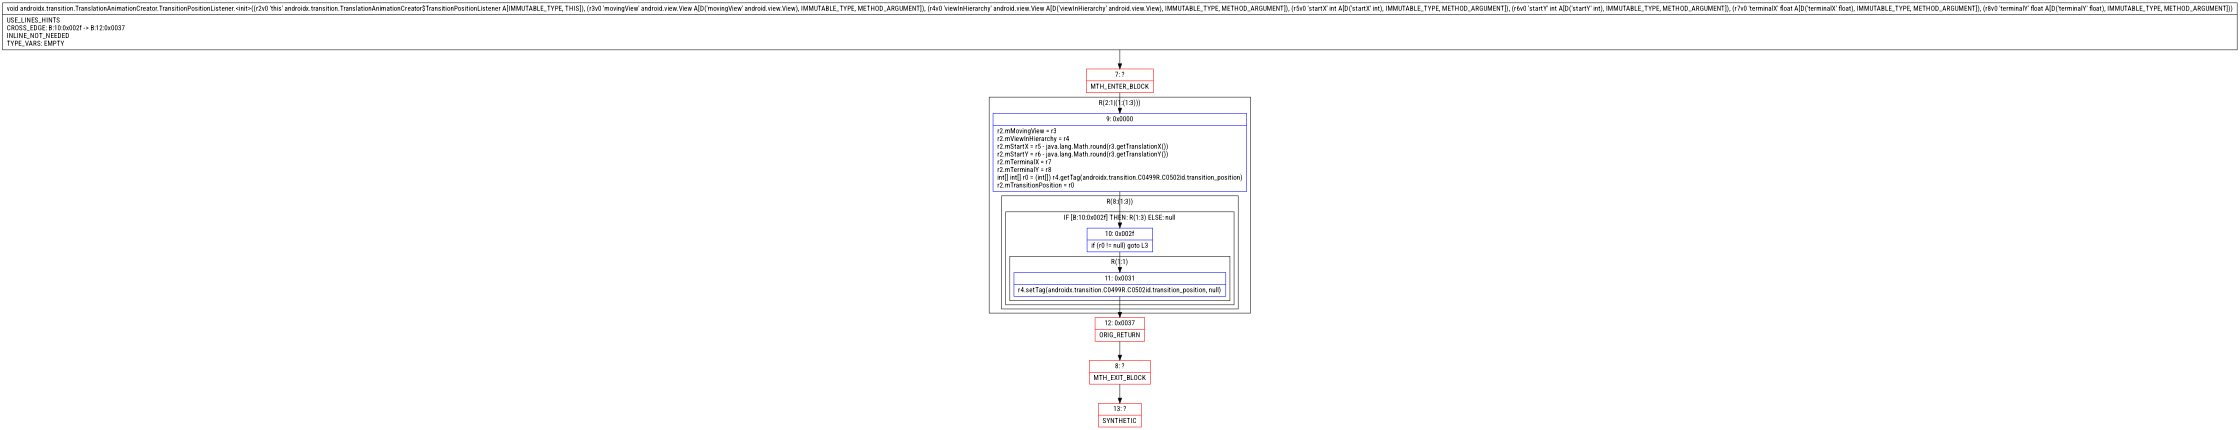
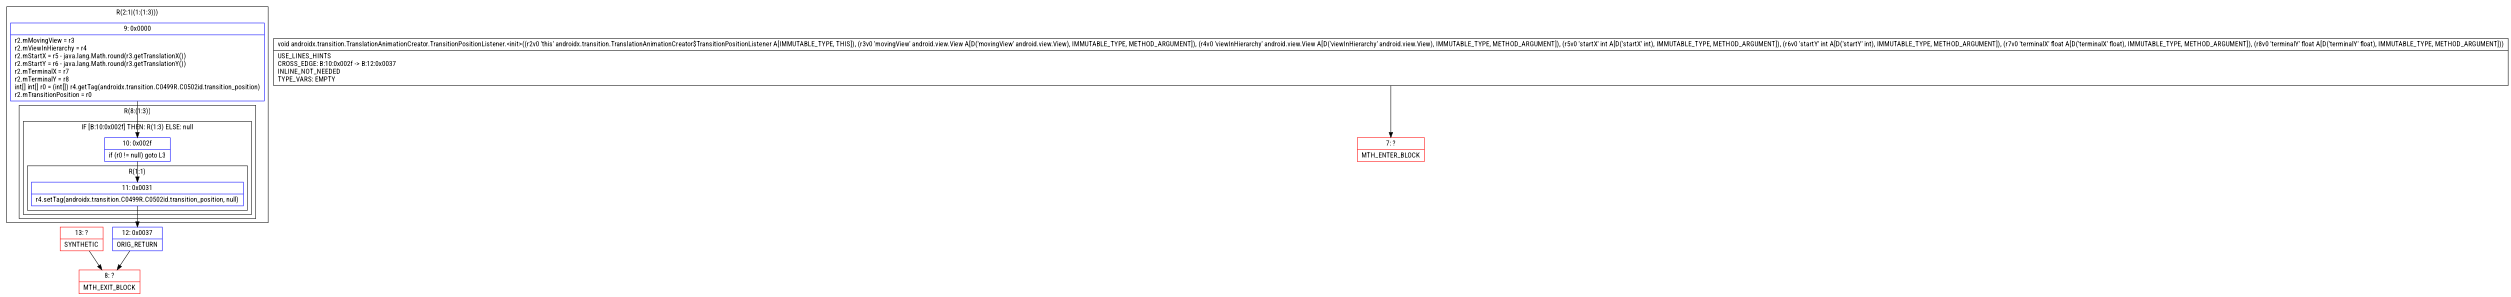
(1120, 100) -> none
(1120, 329) -> (137, 239)
(1120, 391) -> (94, 258)
